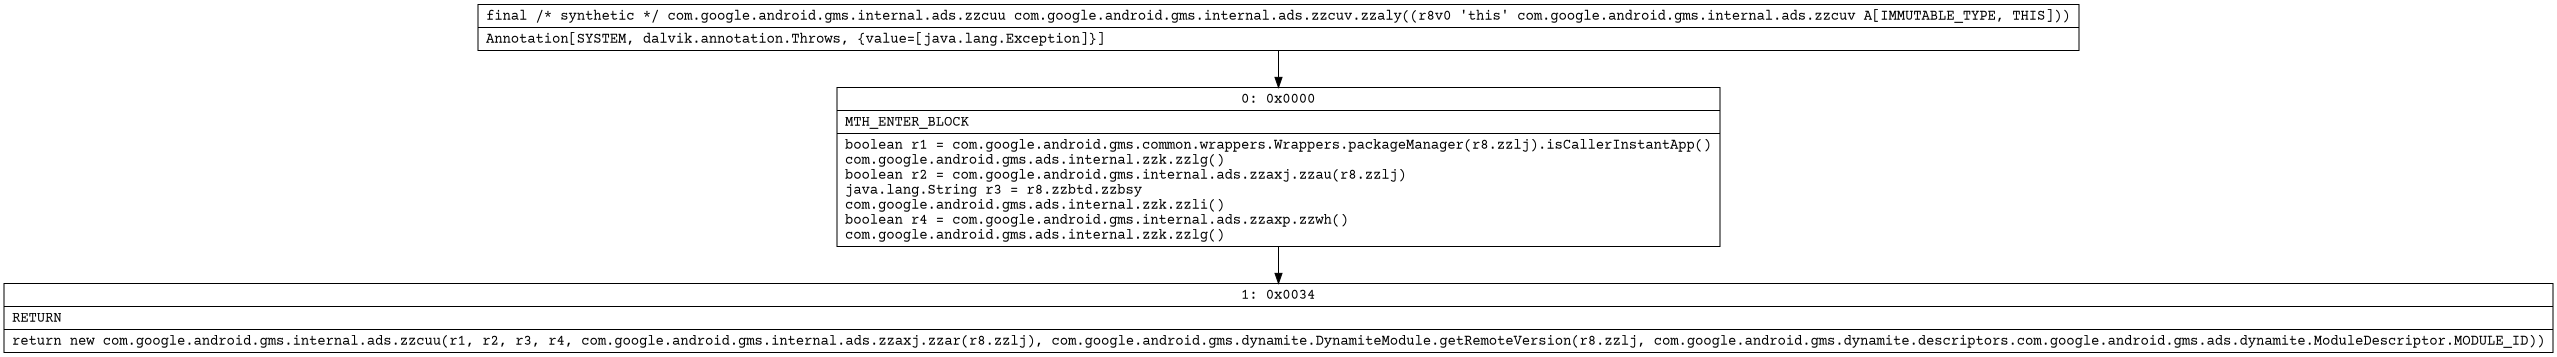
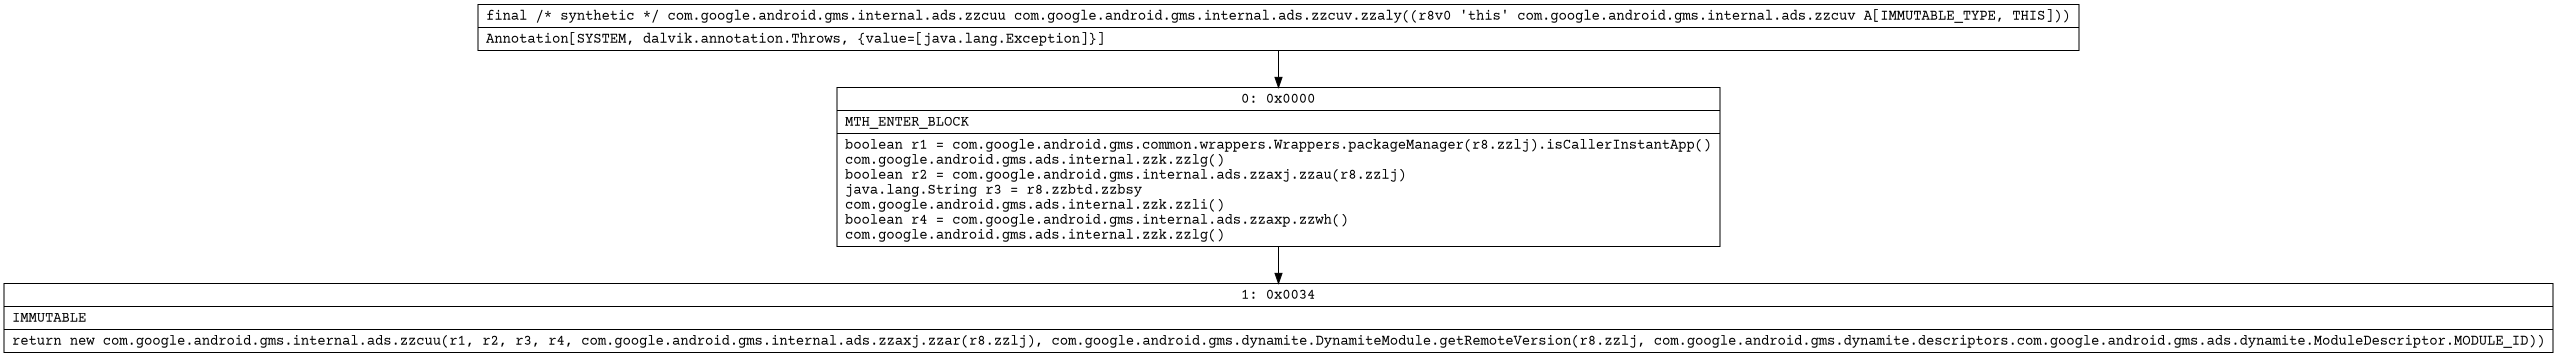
(37, 318) -> (50, 318)
